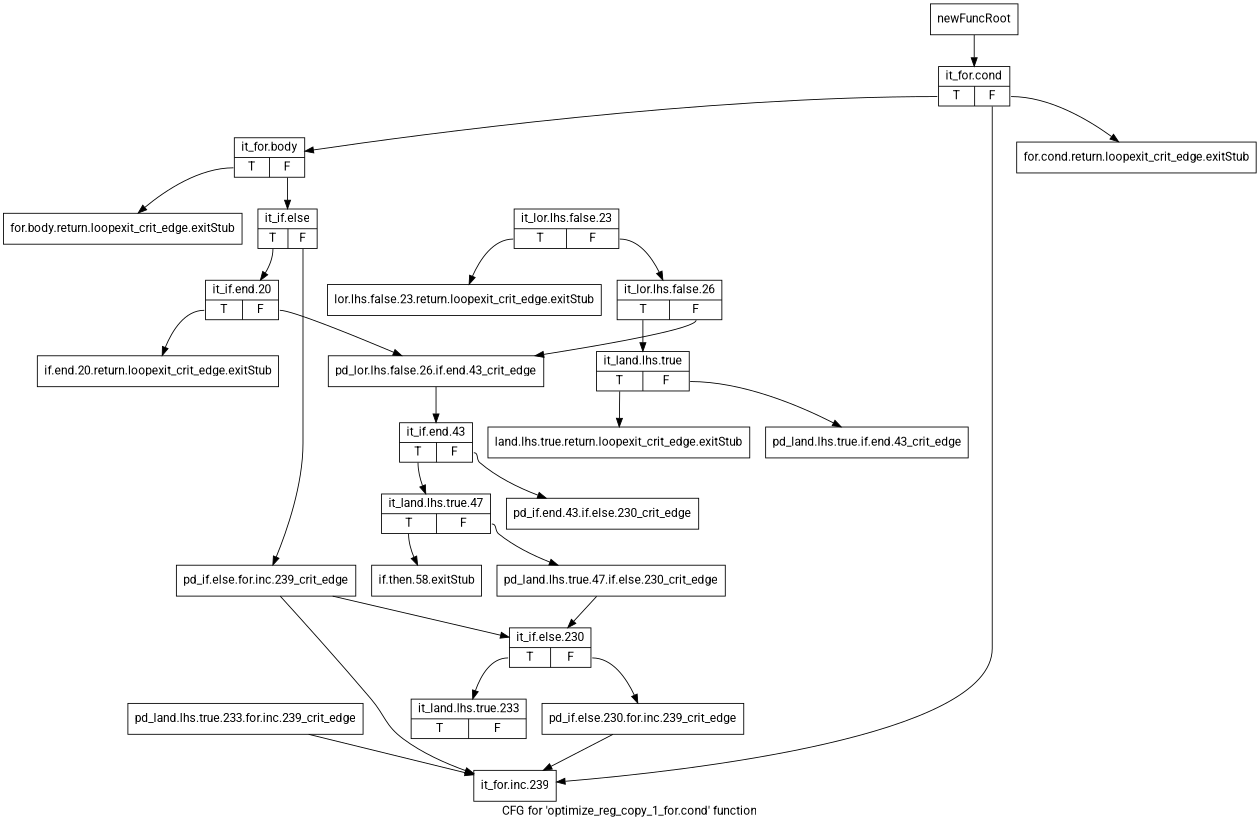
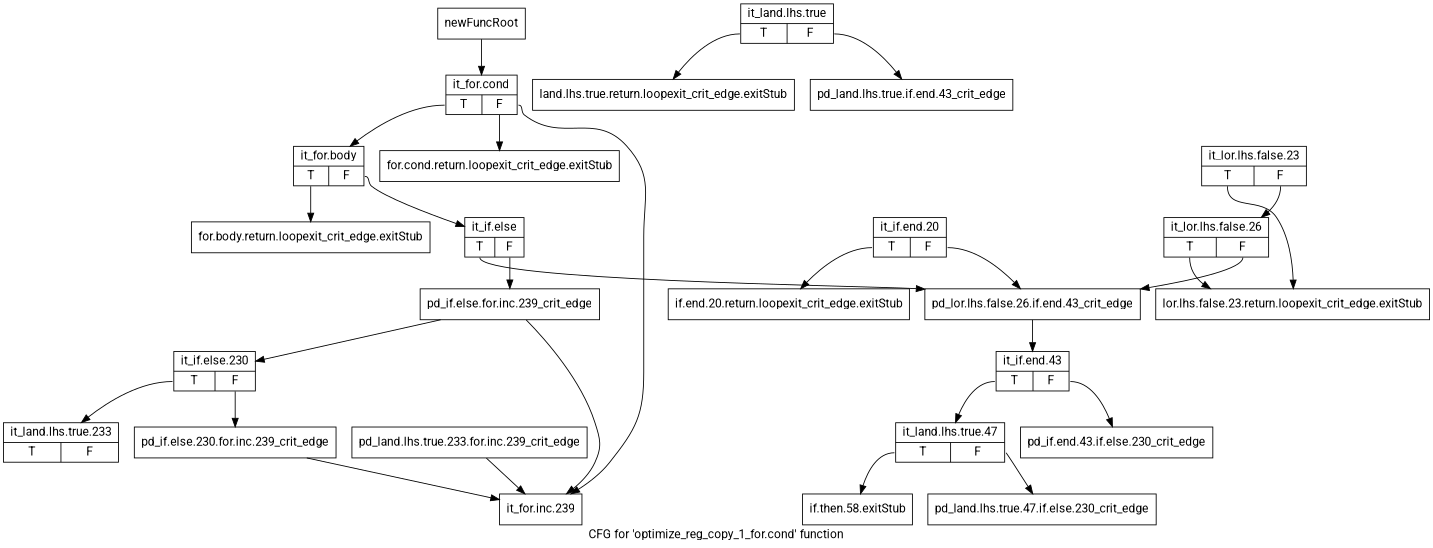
(271, 261) -> (697, 281)
(643, 331) -> (1193, 272)
(585, 609) -> none
